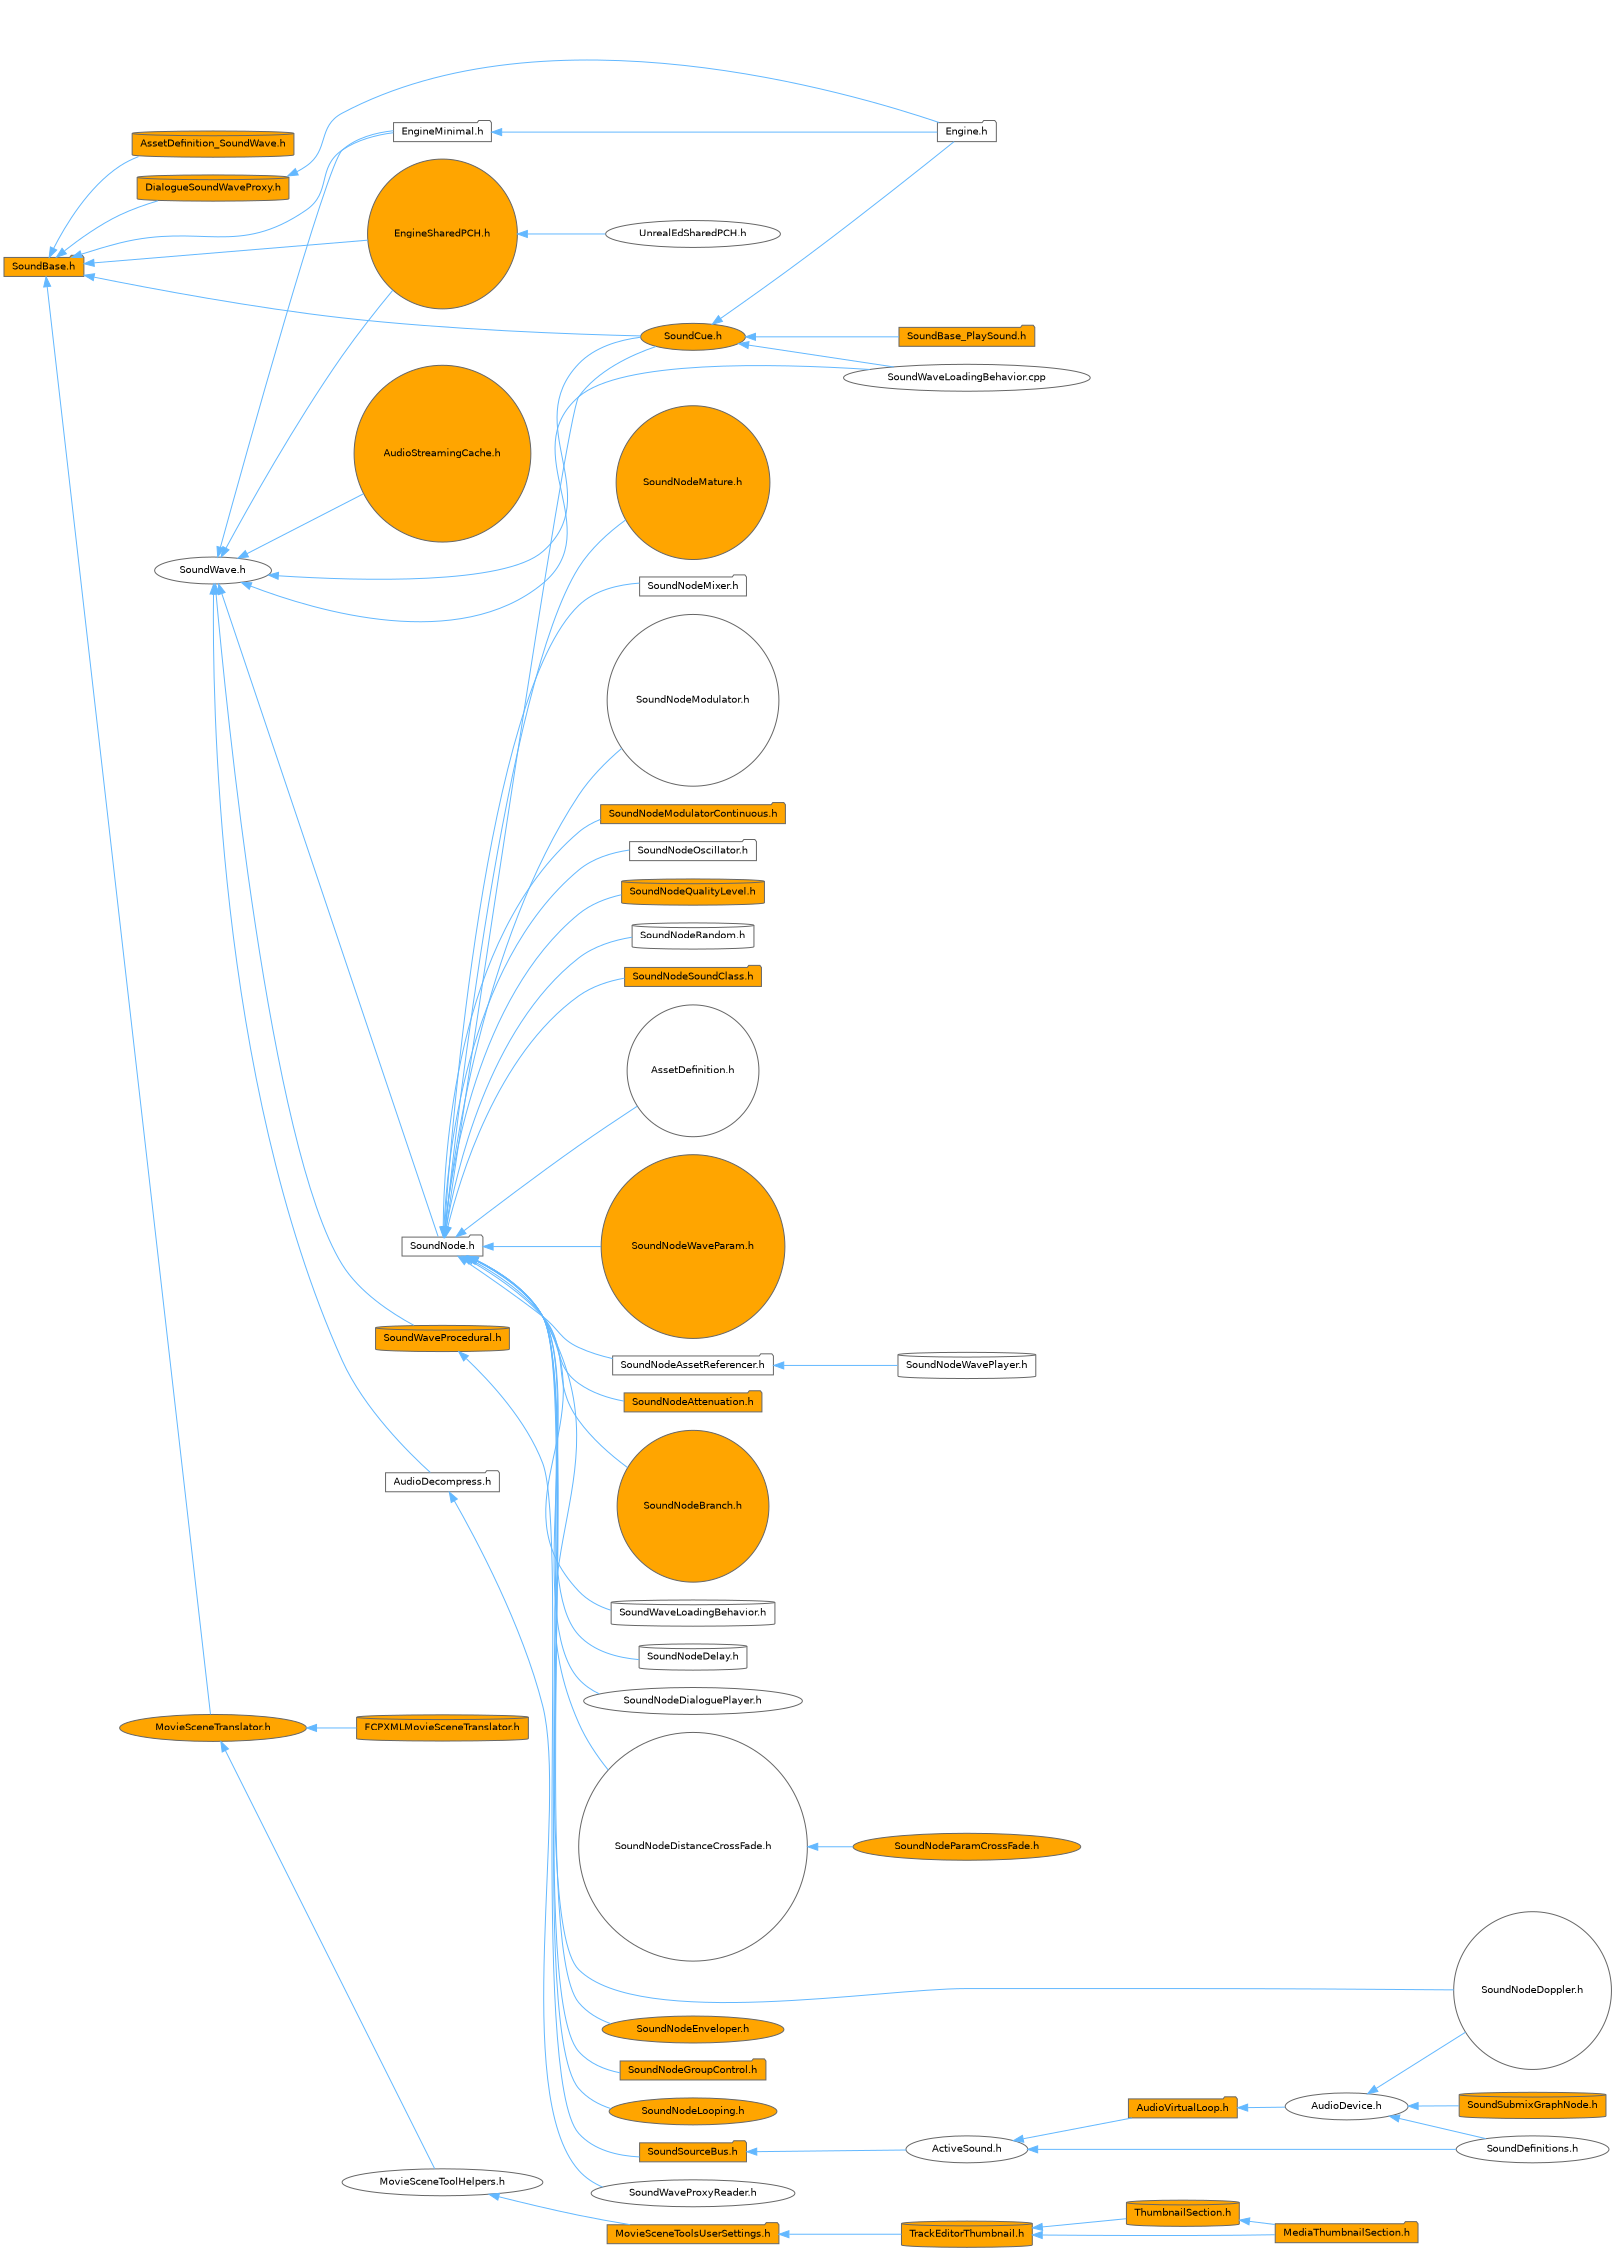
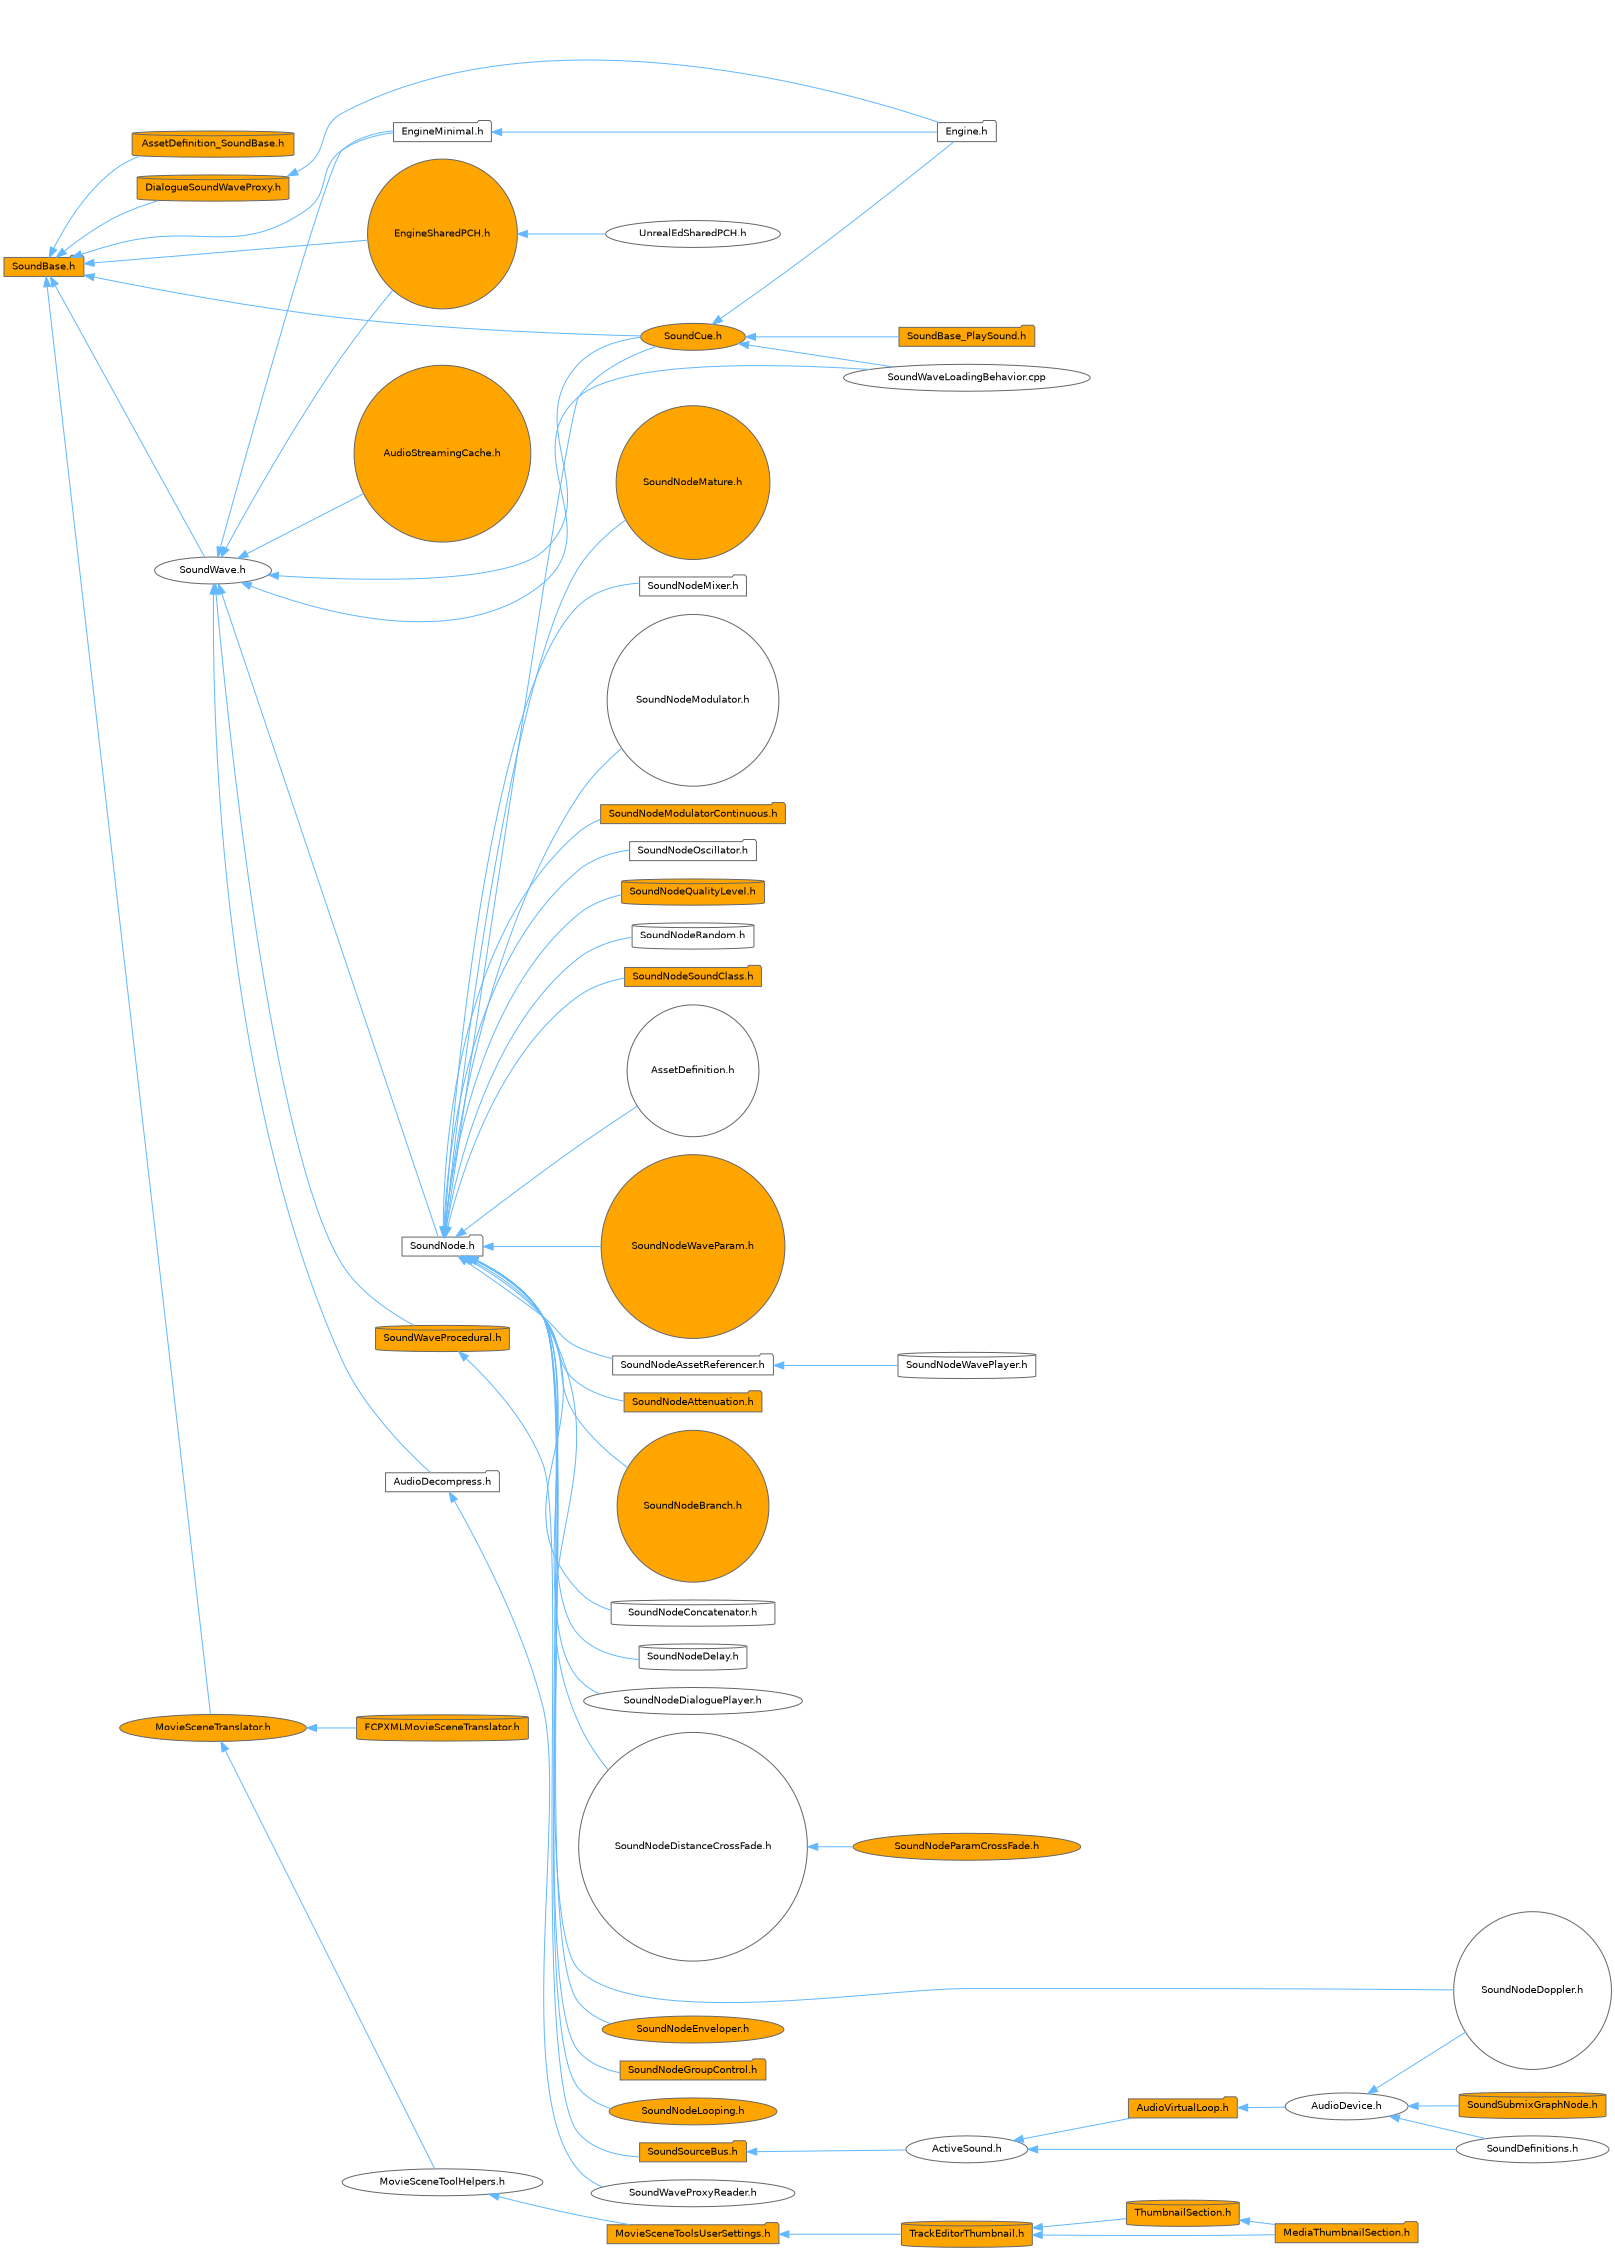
(213, 144) -> (213, 144)
none -> (130, 421)
(693, 1613) -> (693, 1613)
